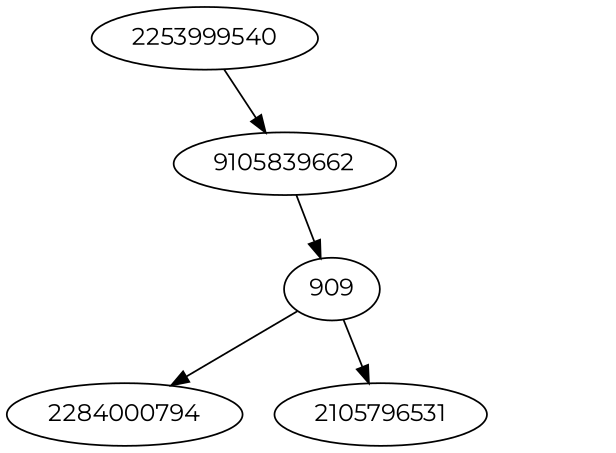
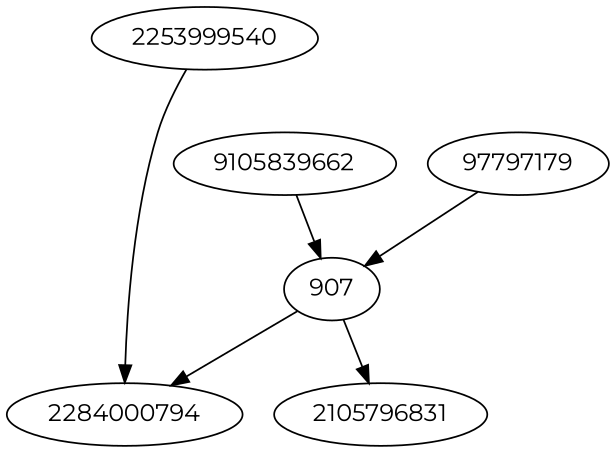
(240, 94) -> (140, 214)
none -> (518, 164)
(332, 289) -> (332, 289)
(381, 415) -> (381, 415)
